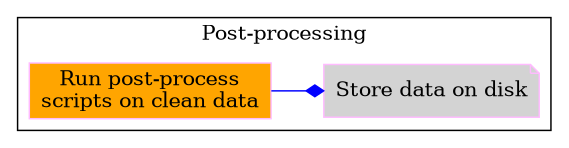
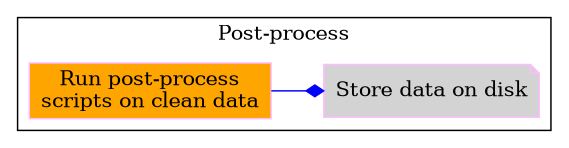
(284, 34) -> (284, 34)
